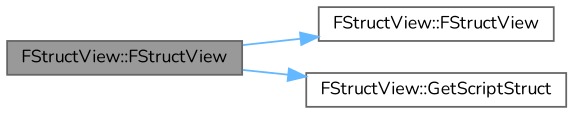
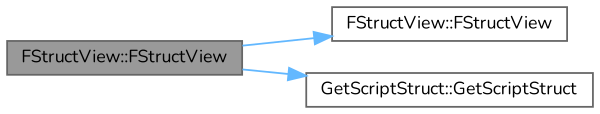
(436, 90) -> (450, 90)
